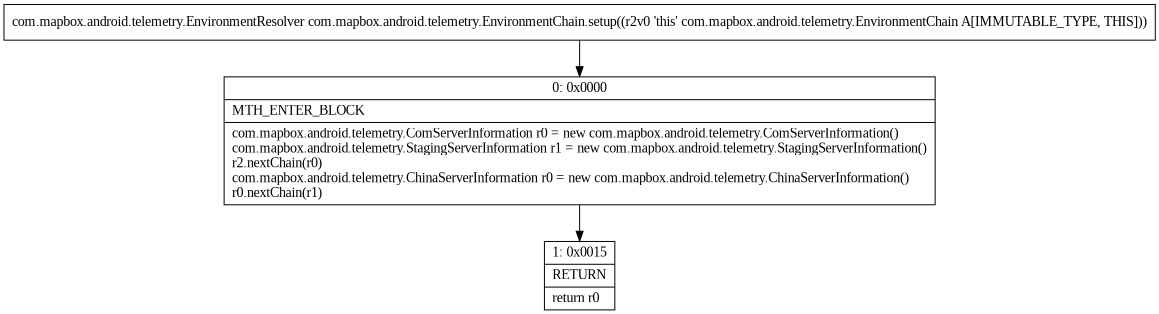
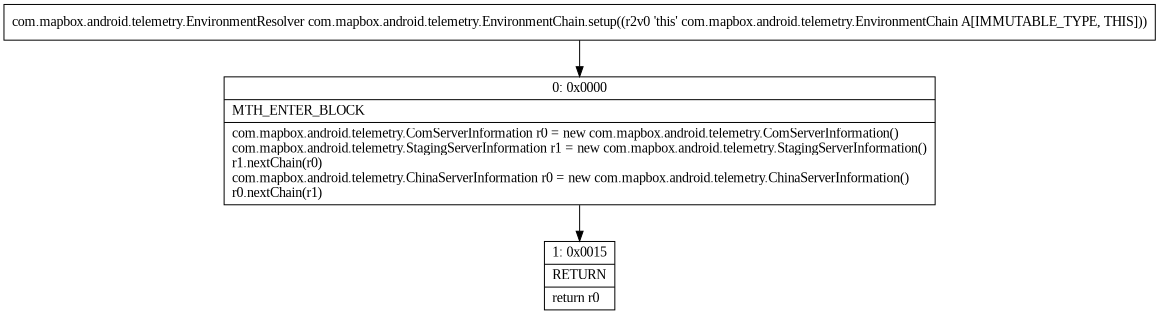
(277, 163) -> (277, 163)
